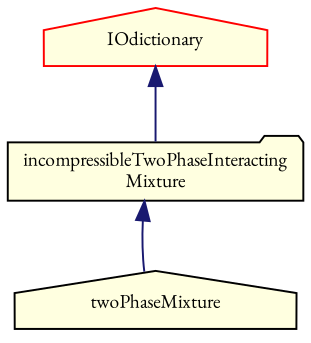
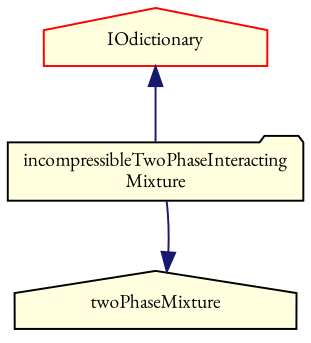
(143, 246) -> (169, 226)
